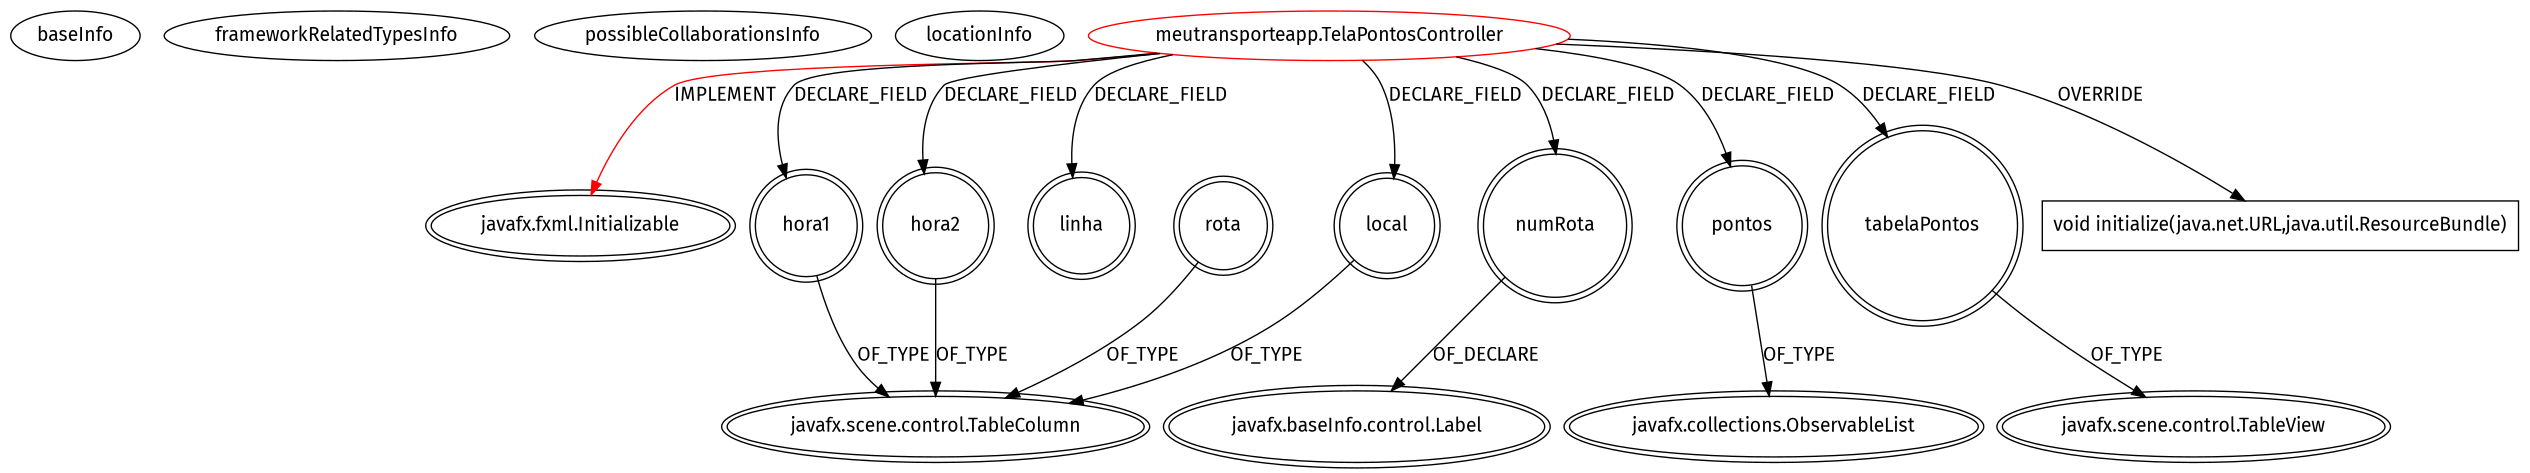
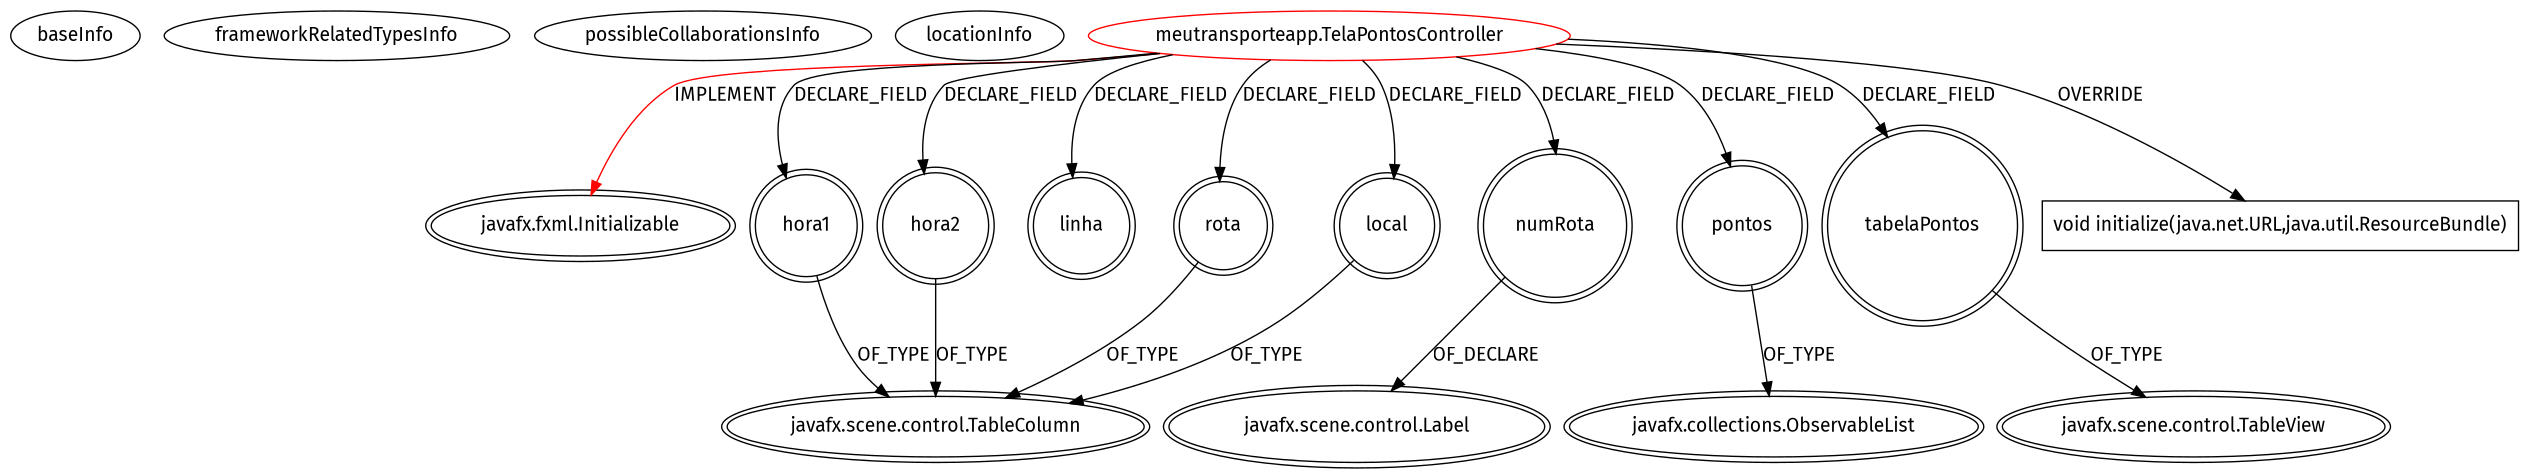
none -> (1232, 107)
(1357, 427) -> (1357, 427)
